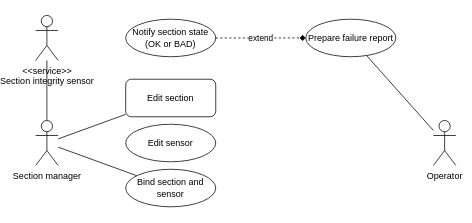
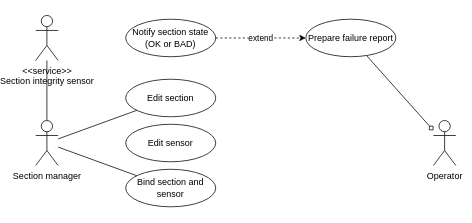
(298, 38) -> (299, 38)
(171, 98) -> (171, 98)
(430, 127) -> (429, 125)
